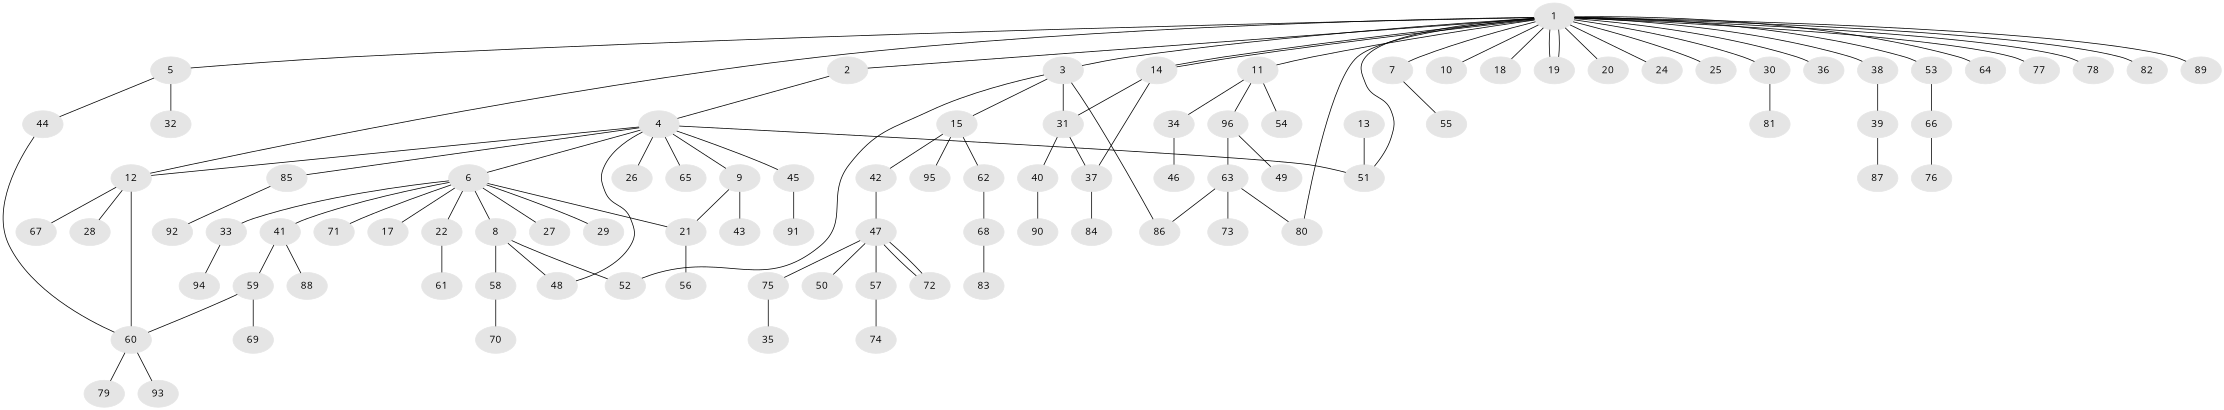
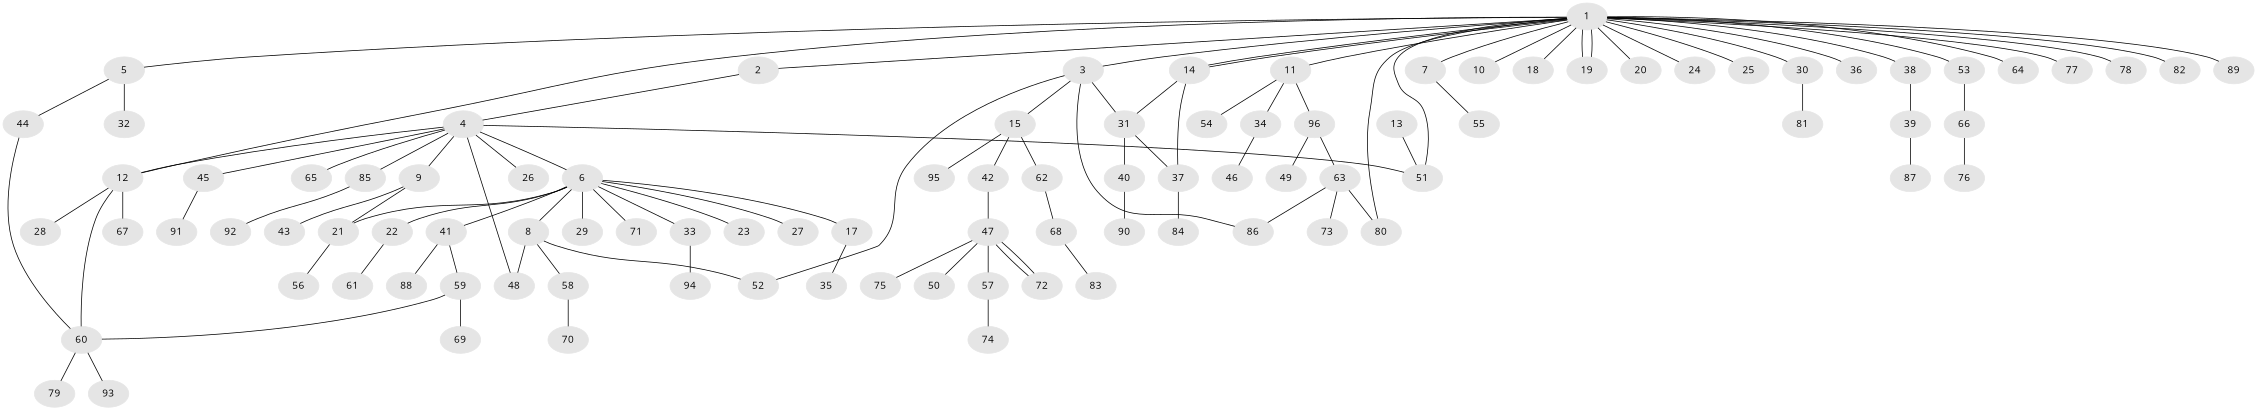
none -> (744, 232)
(768, 313) -> (842, 253)
